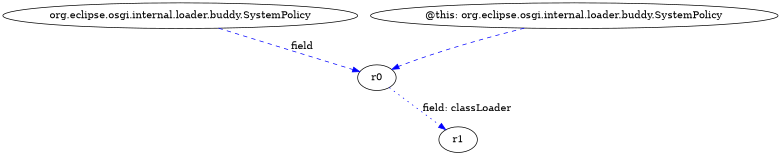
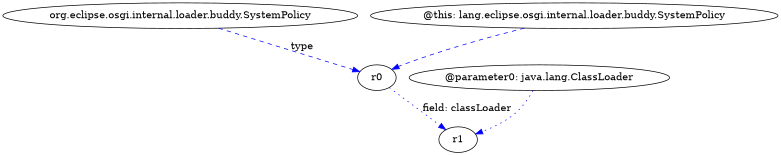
(574, 16) -> (574, 16)
(302, 47) -> (302, 47)
none -> (539, 78)
